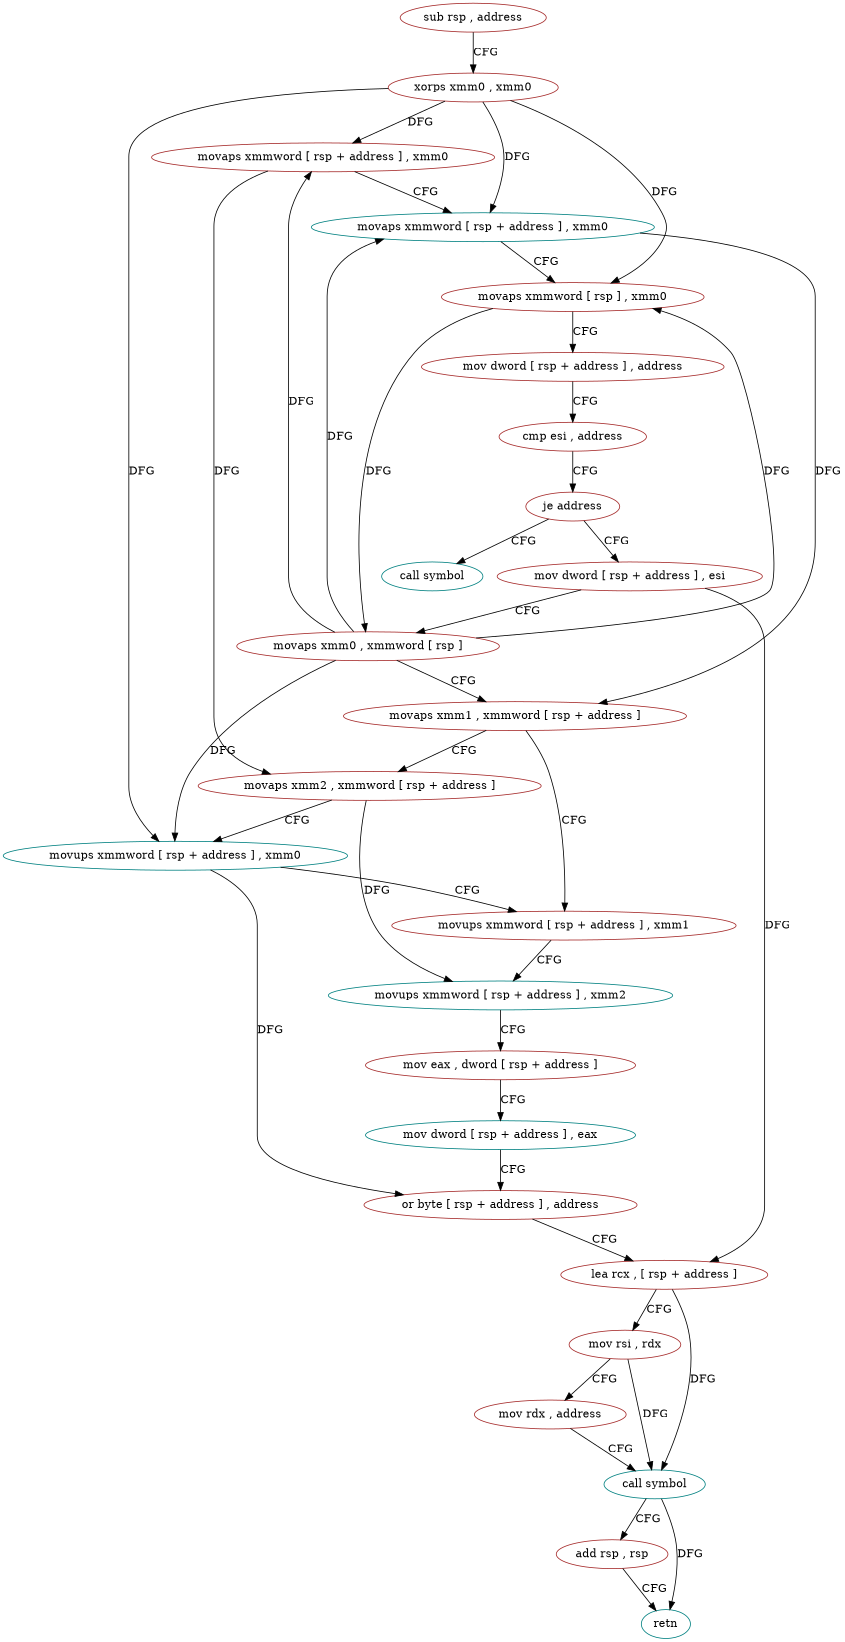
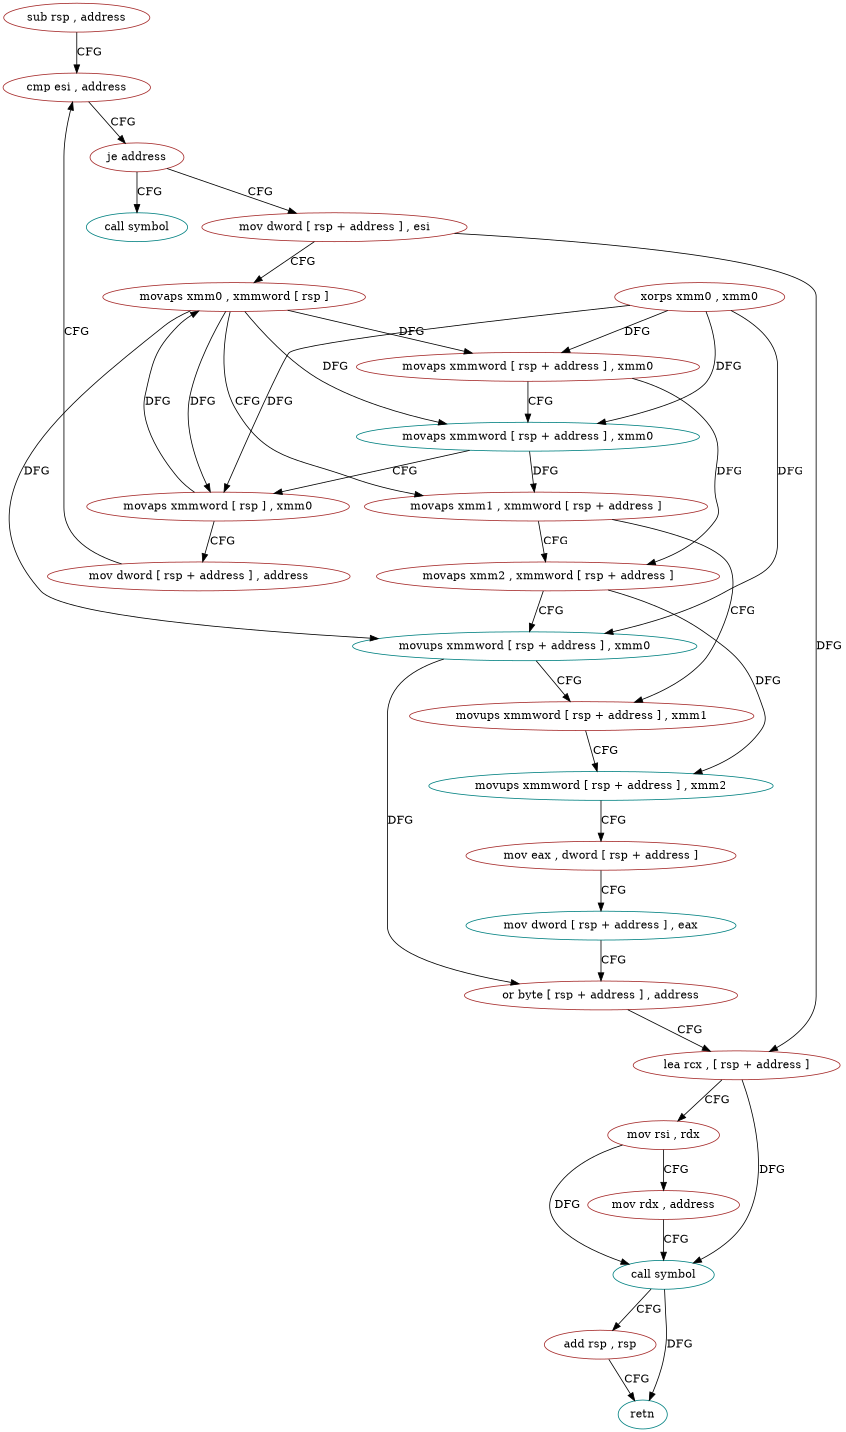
(473, 49) -> (77, 49)
